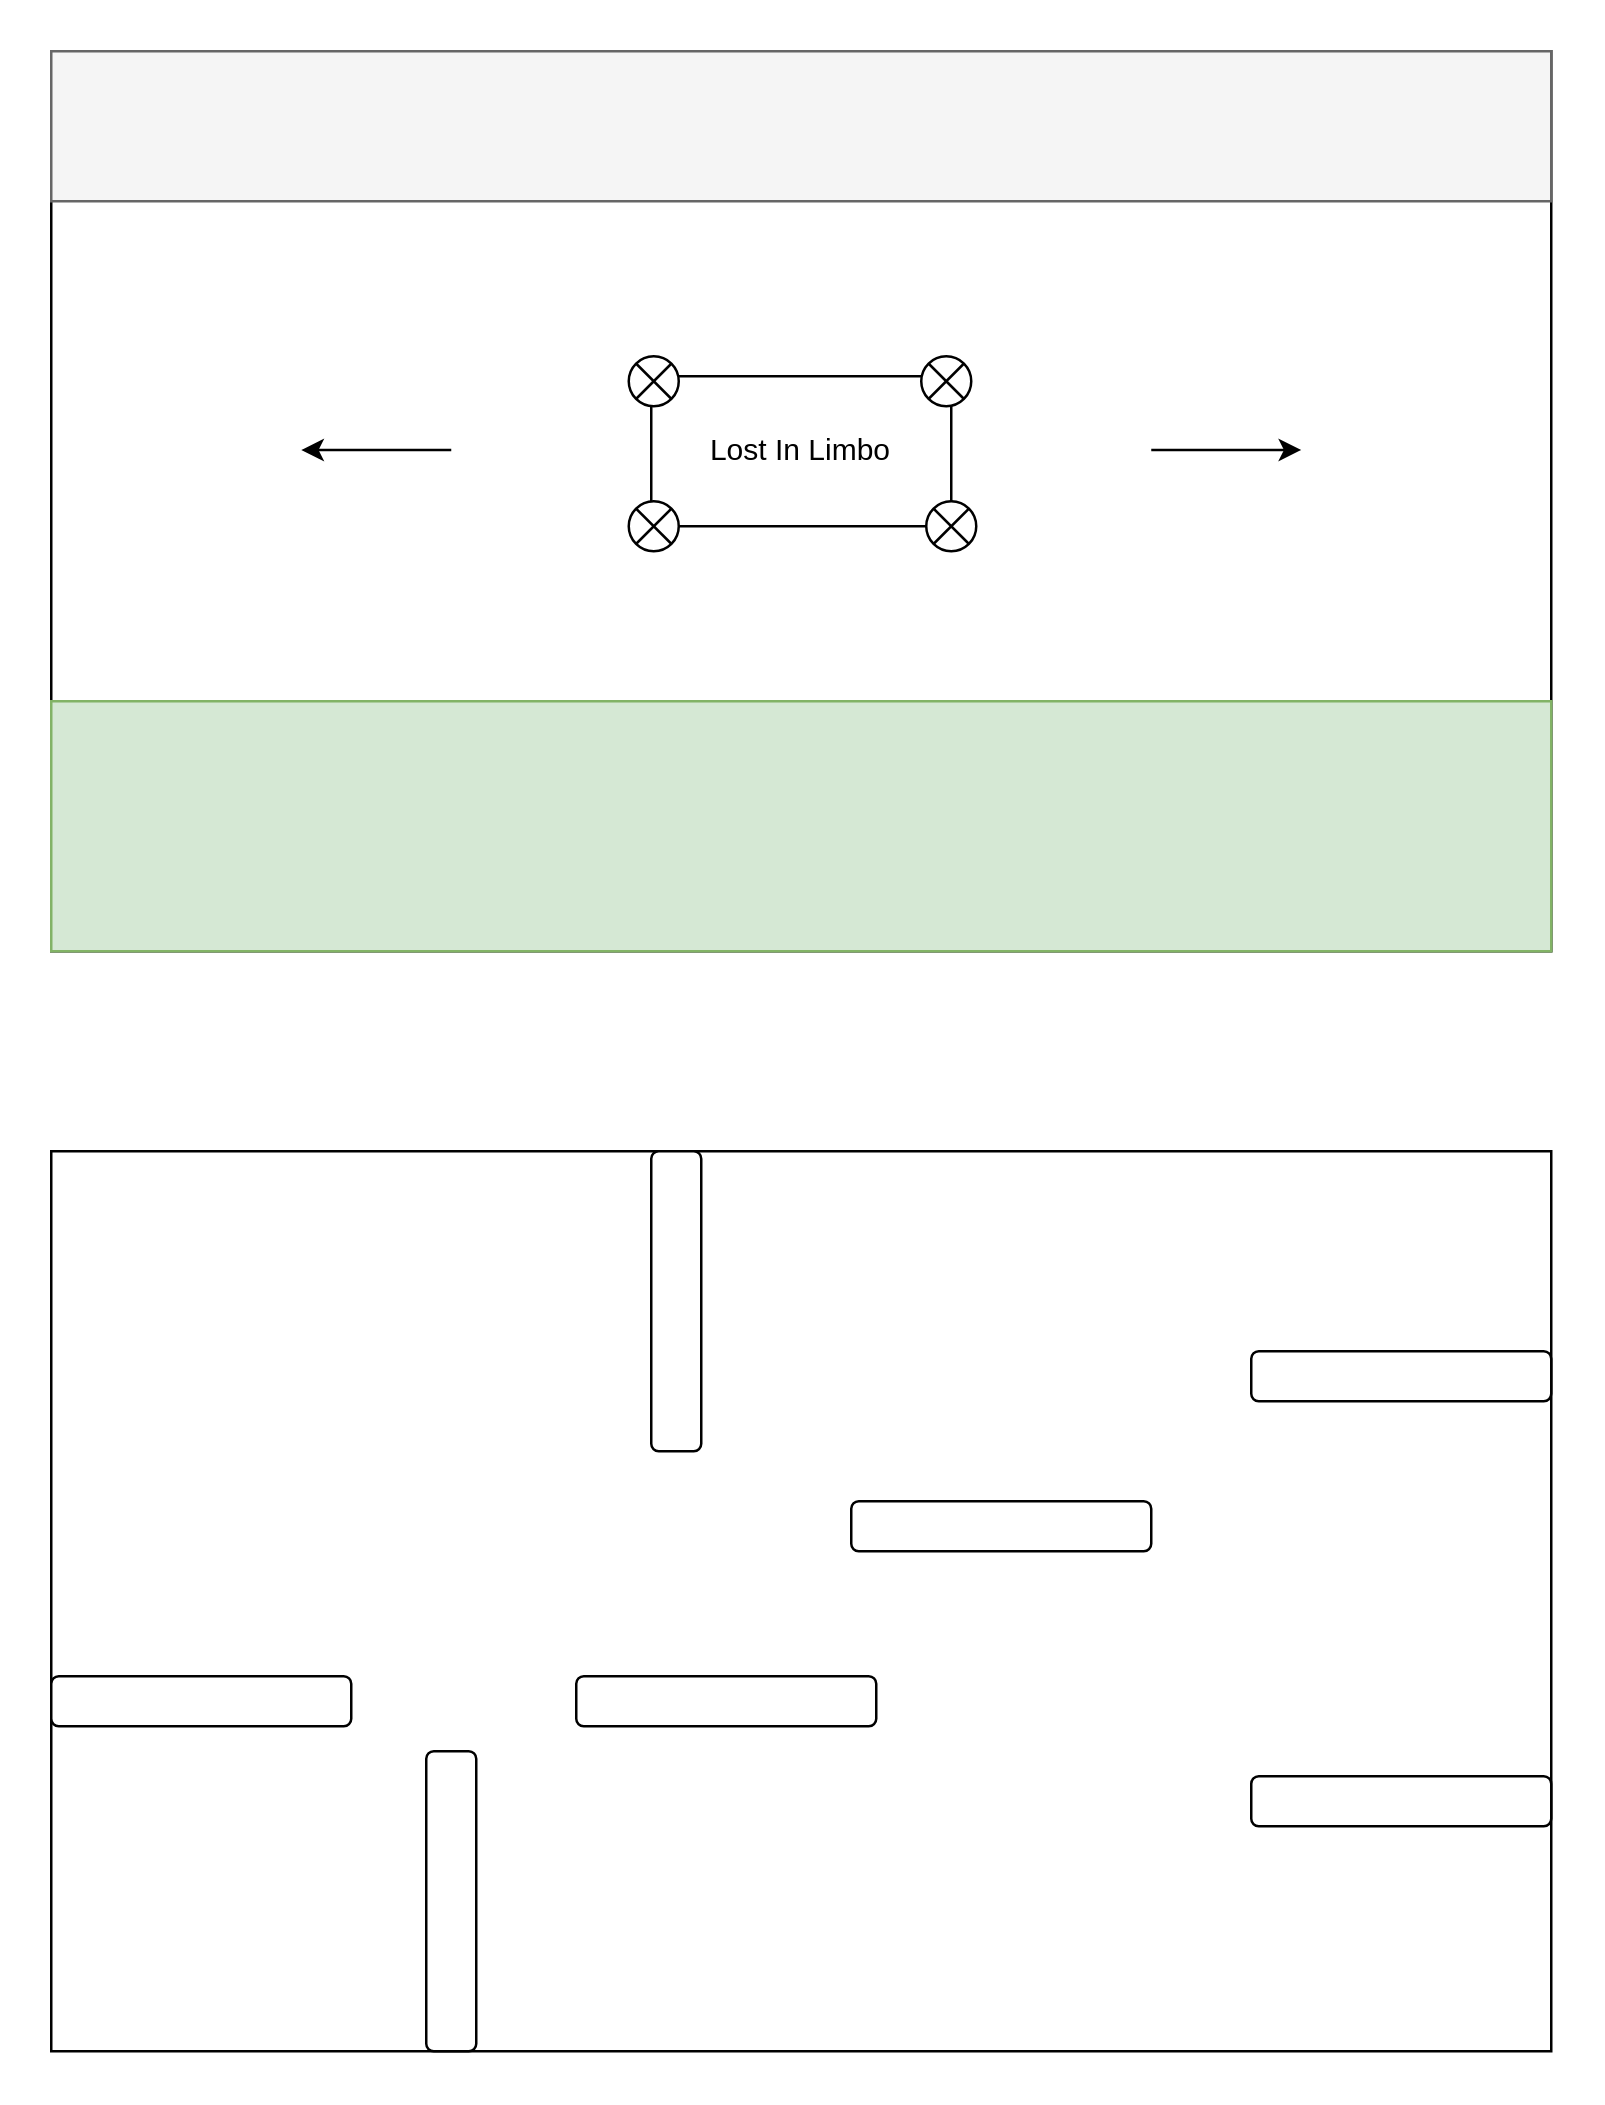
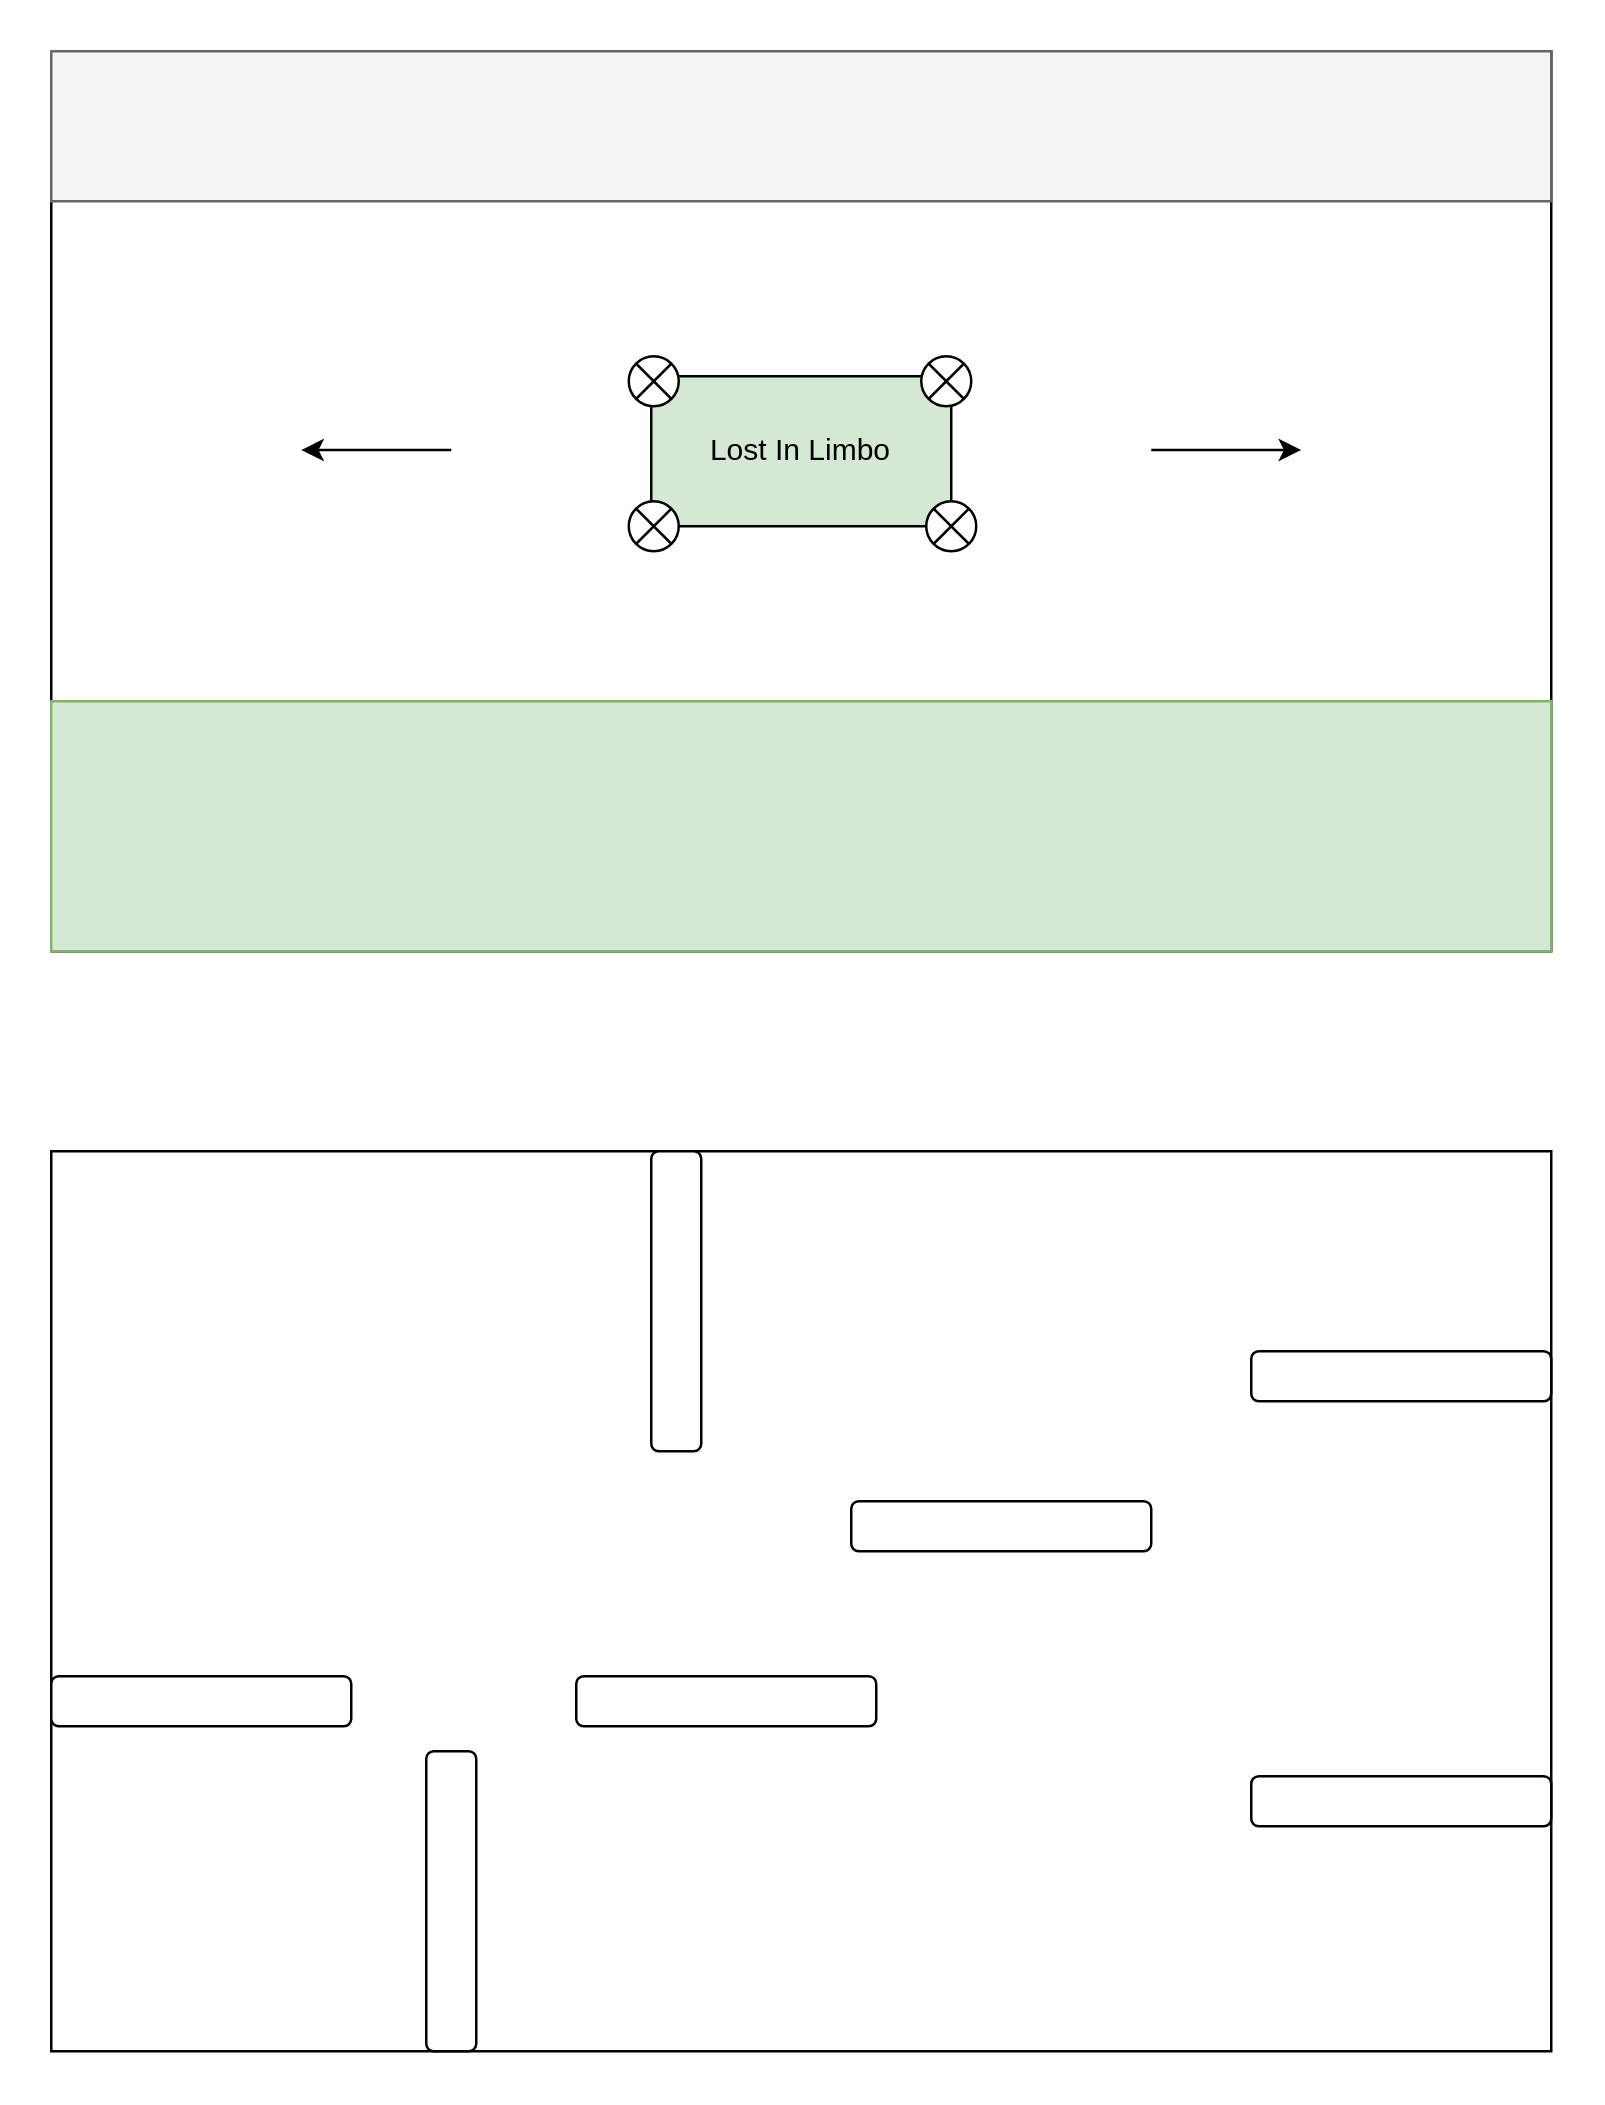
(801, 451) -> (801, 451)
